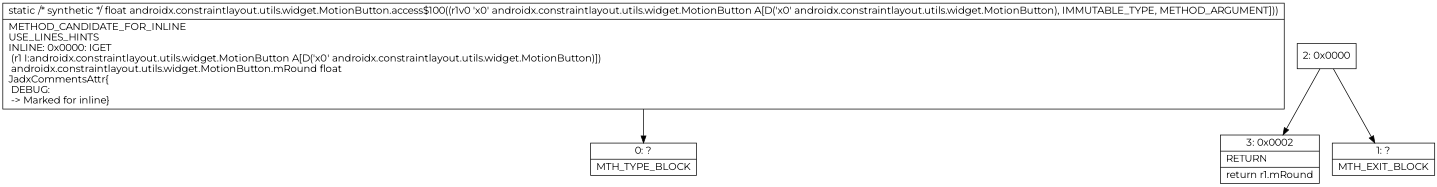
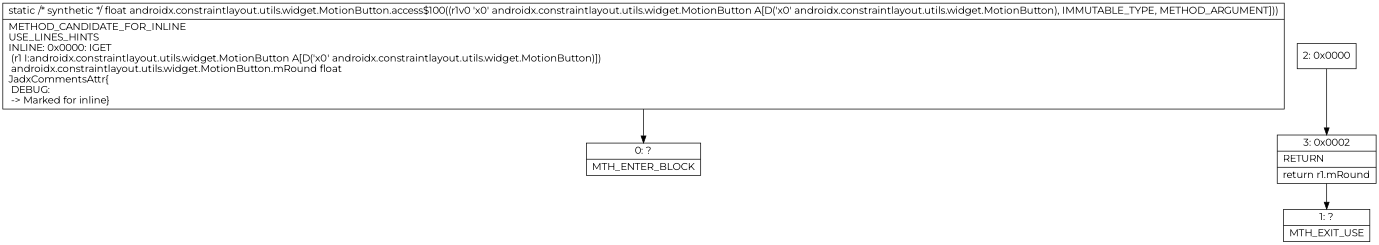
(1352, 103) -> (1327, 193)
(644, 167) -> (644, 167)
(1383, 167) -> (1327, 233)
